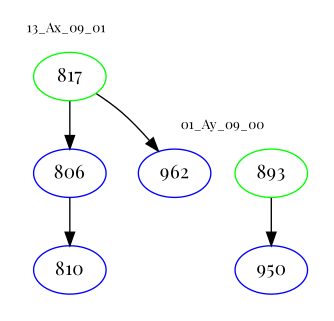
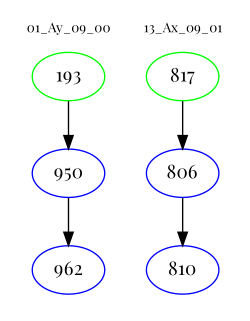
(136, 126) -> (68, 215)
(271, 173) -> (68, 77)
